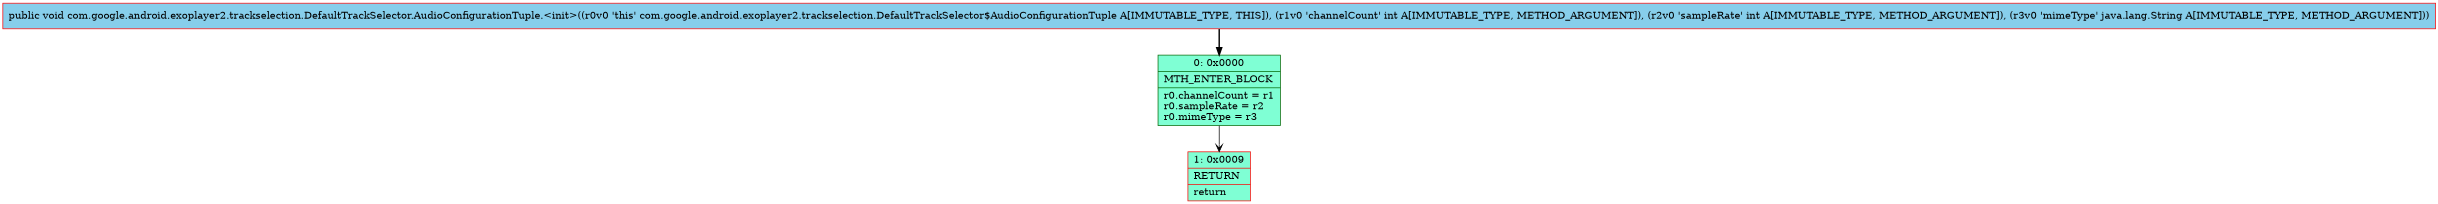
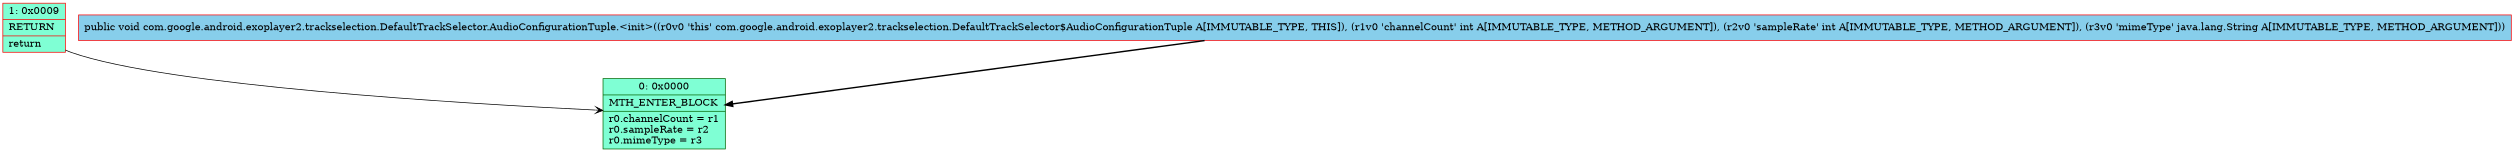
(1219, 135) -> (329, 92)
